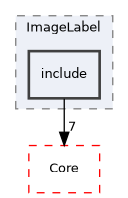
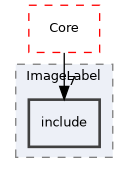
(64, 117) -> (64, 72)
